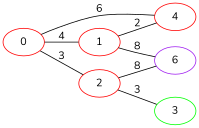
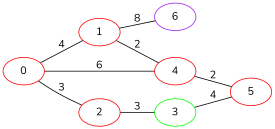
(137, 72) -> none
none -> (251, 92)
